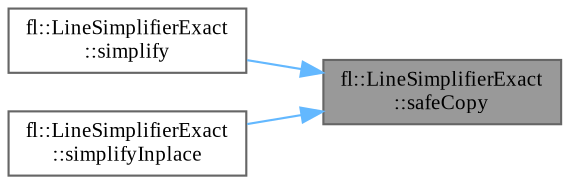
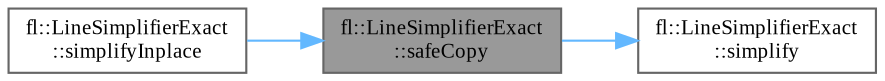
(274, 65) -> (589, 41)
